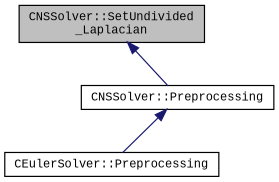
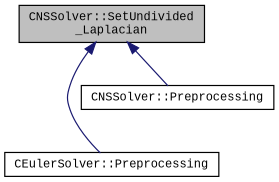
(140, 135) -> (69, 105)
